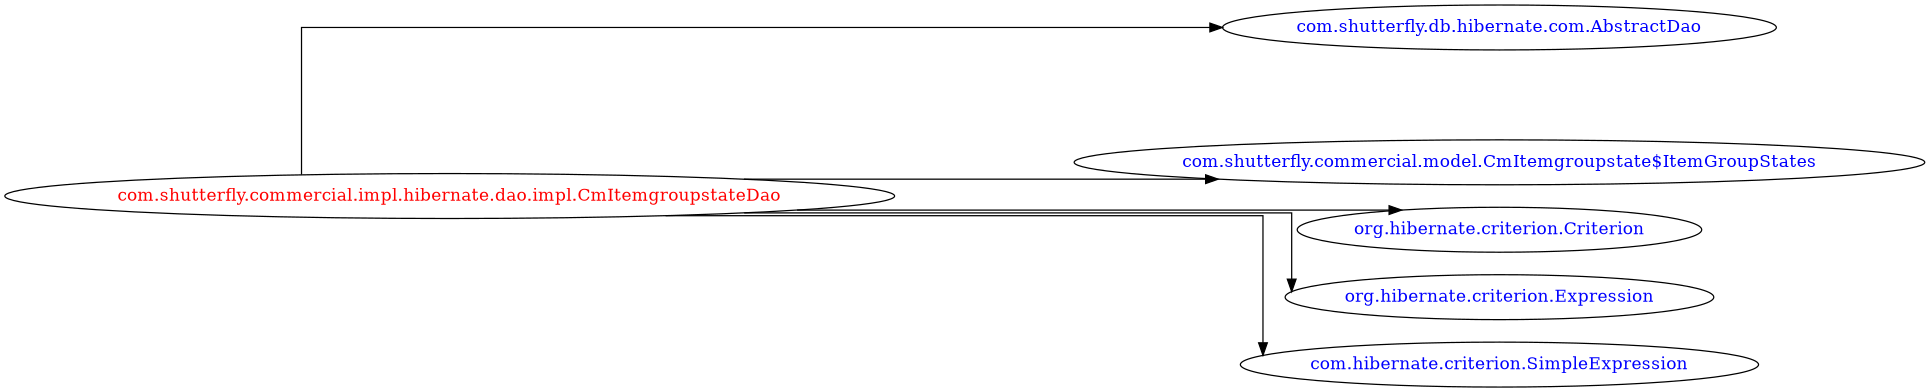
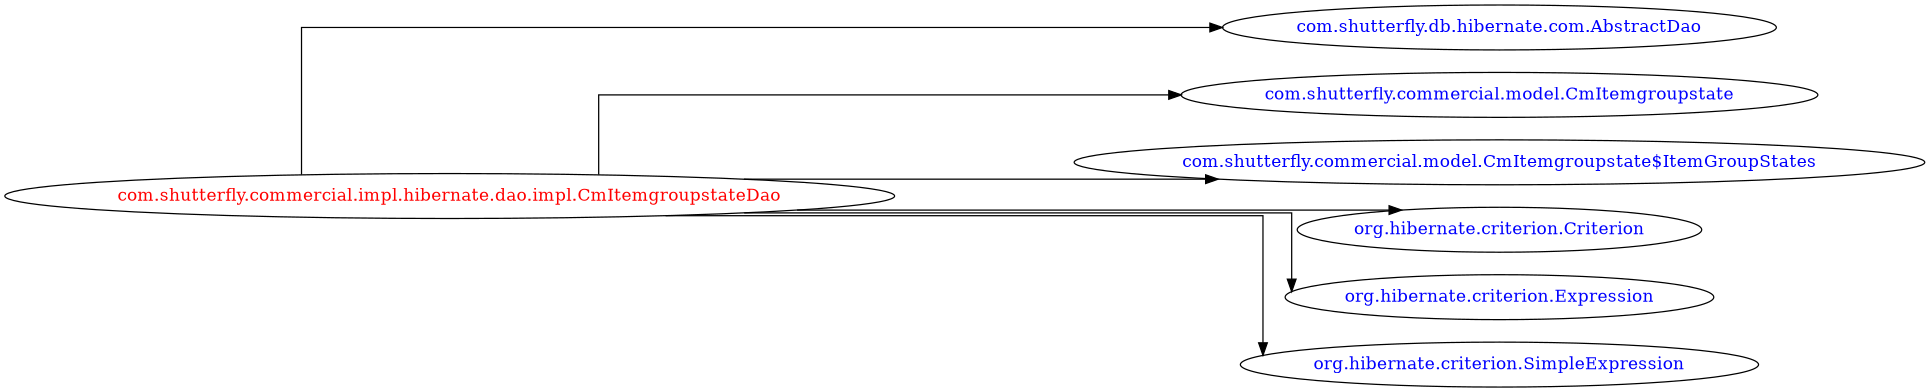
none -> (1499, 95)
(1499, 365) -> (1499, 365)
